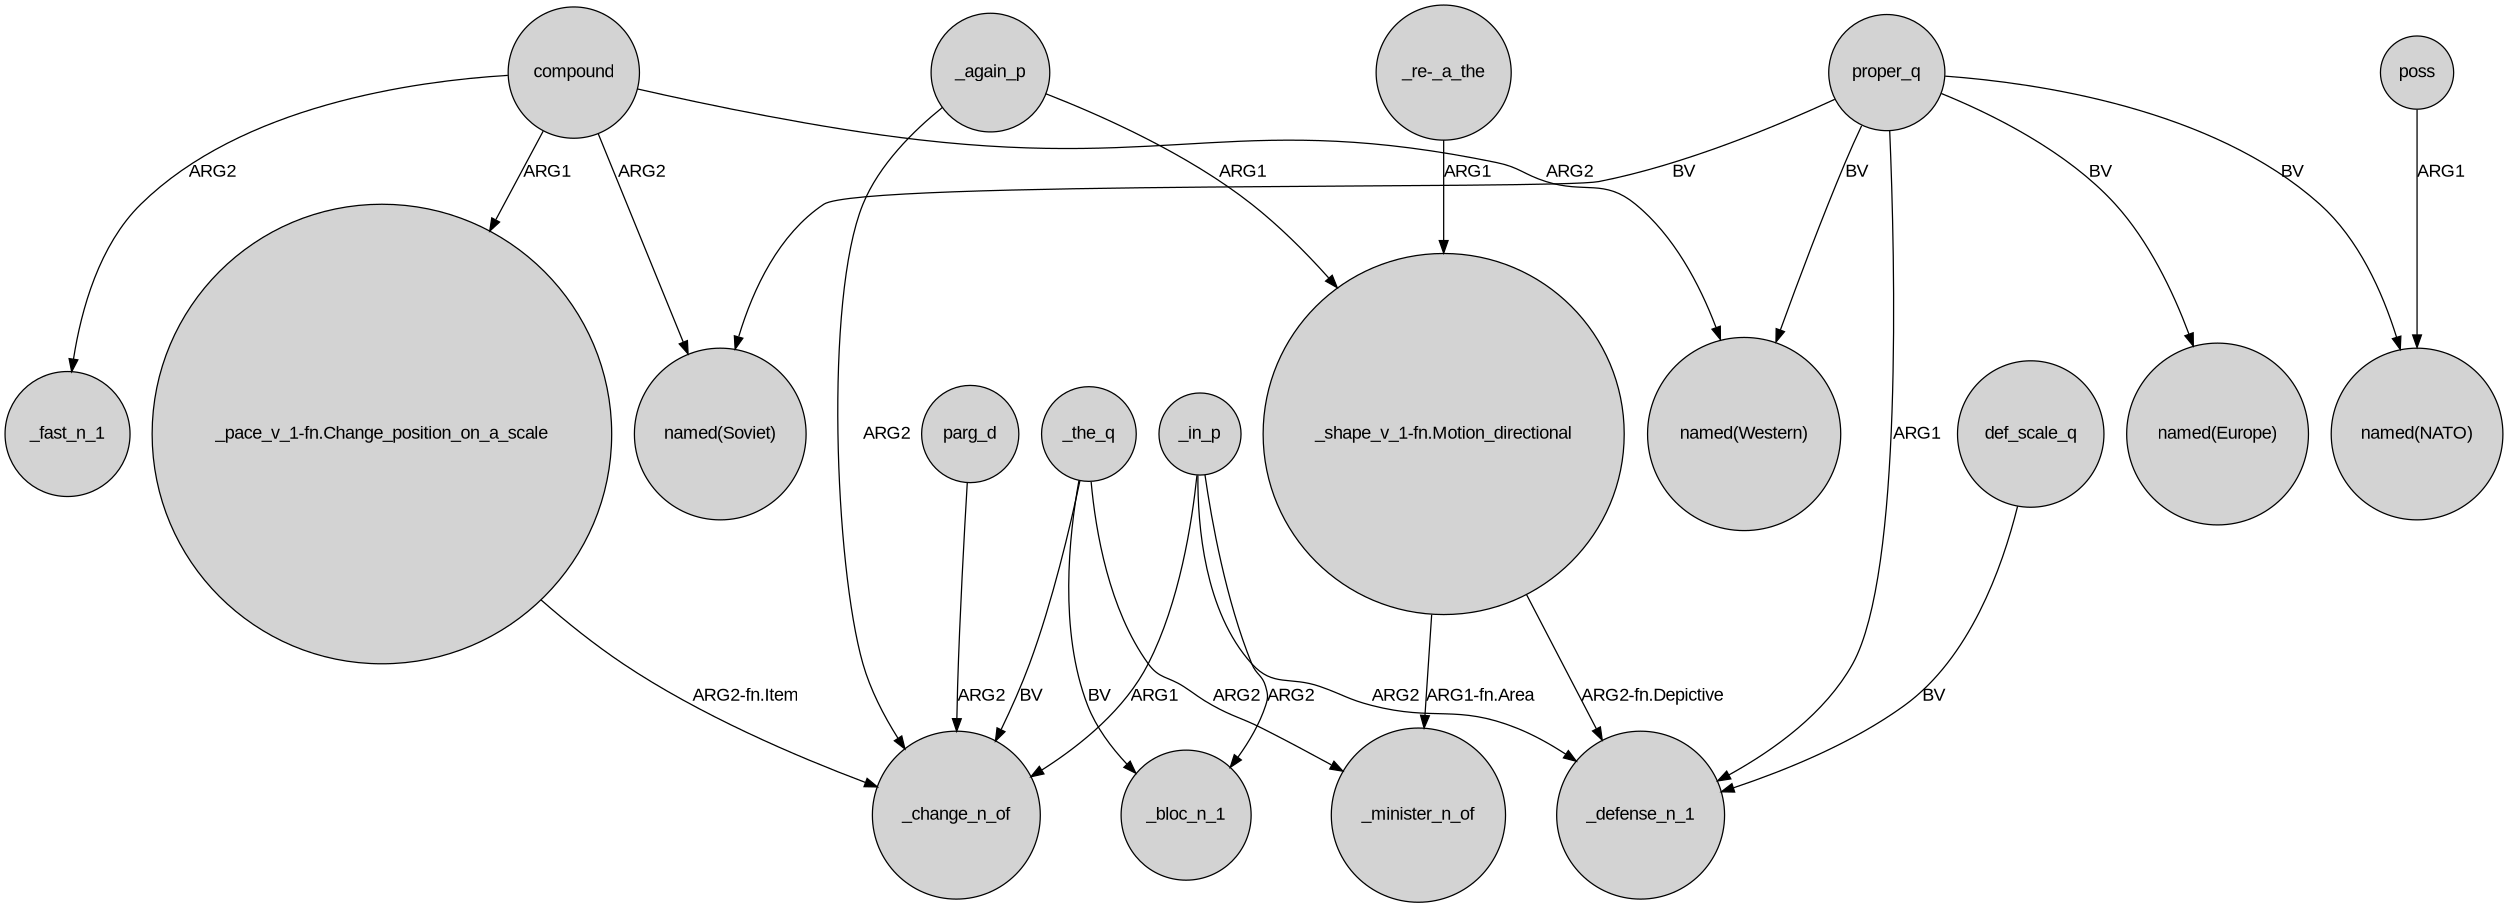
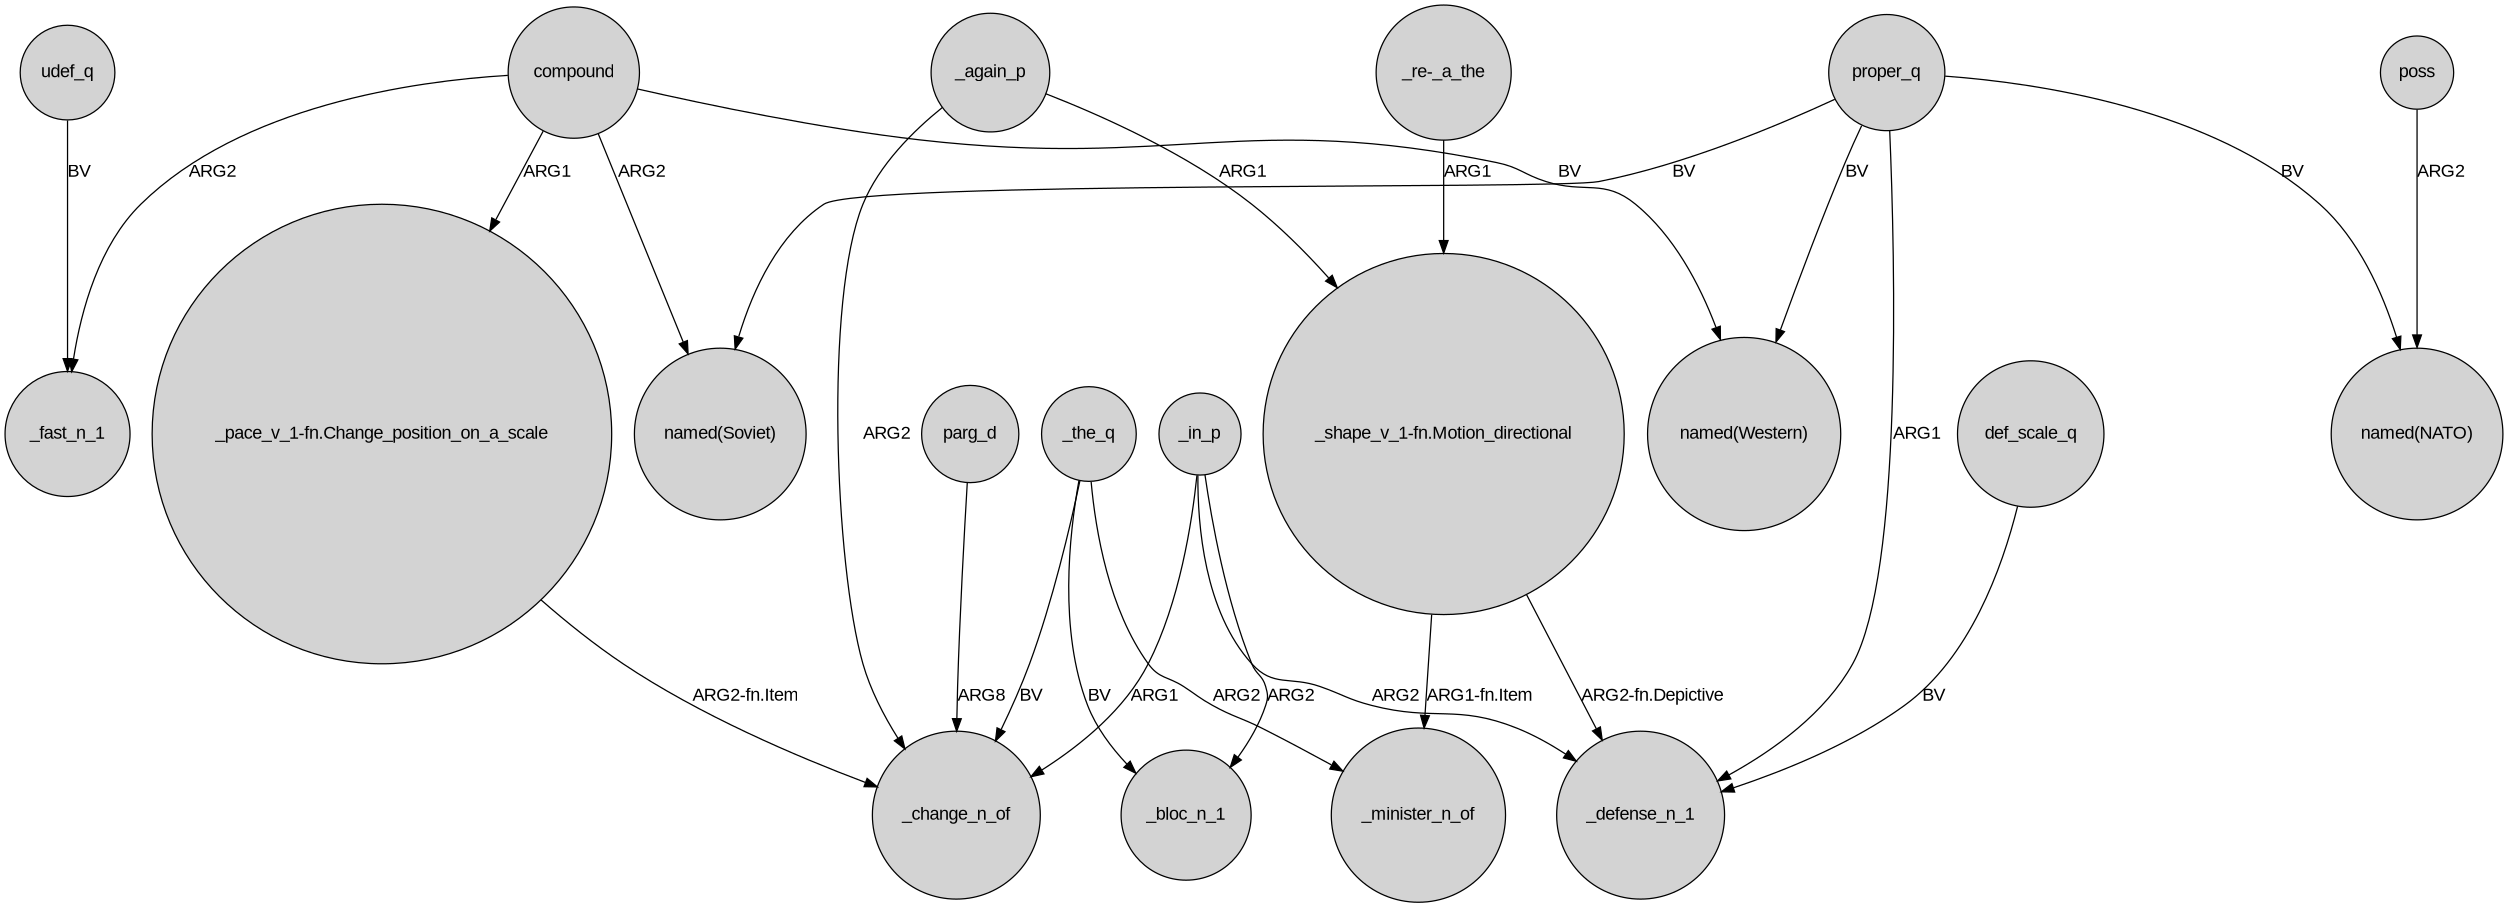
none -> (68, 73)
(1570, 172) -> (1570, 172)
(2441, 172) -> (2441, 172)
(2218, 434) -> none
(982, 696) -> (982, 696)
(1480, 696) -> (1480, 696)
